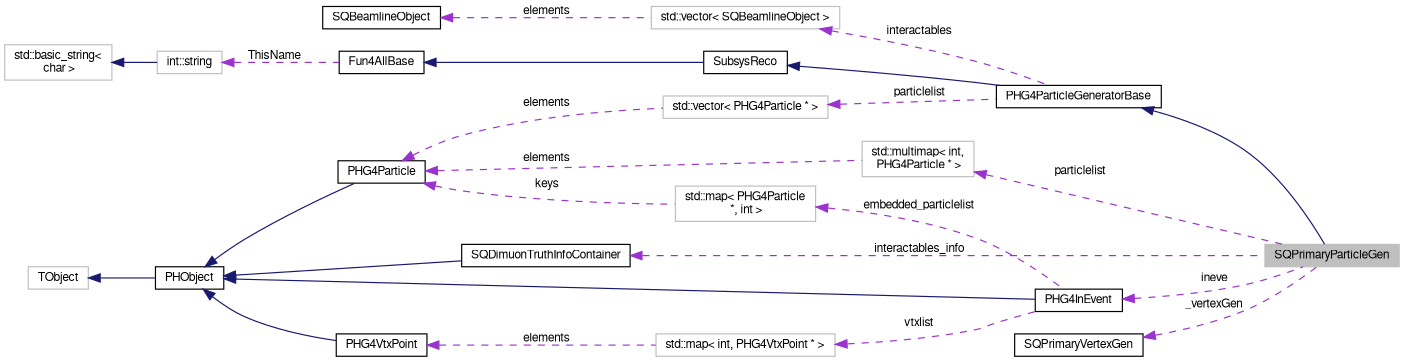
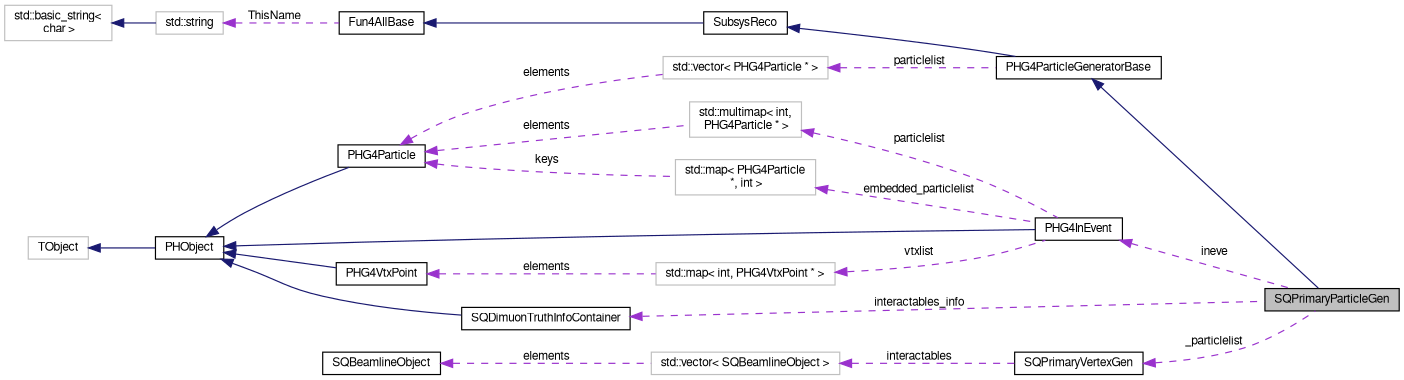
(941, 53) -> (933, 363)
(190, 62) -> (190, 23)
(1135, 210) -> (939, 166)
(1332, 256) -> (1332, 300)
(1213, 304) -> (1213, 342)
